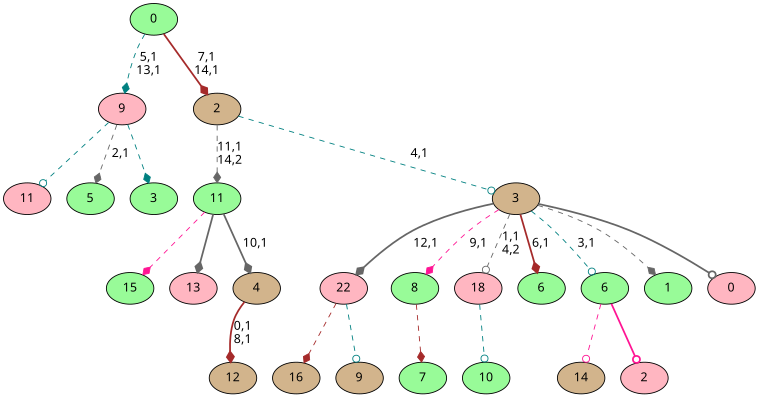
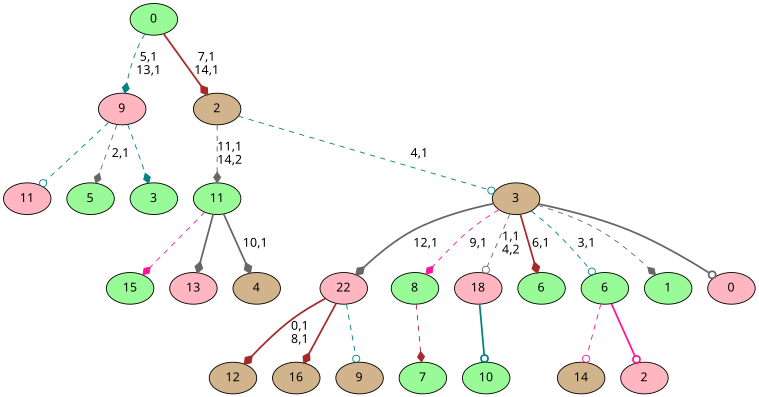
(232, 325) -> (286, 324)
(323, 328) -> (323, 328)
(482, 330) -> (482, 330)
